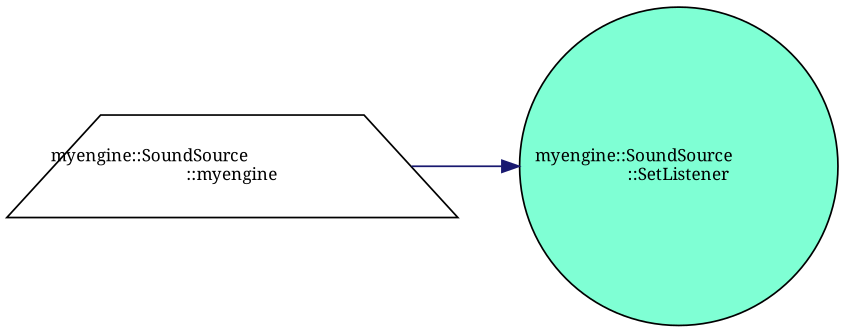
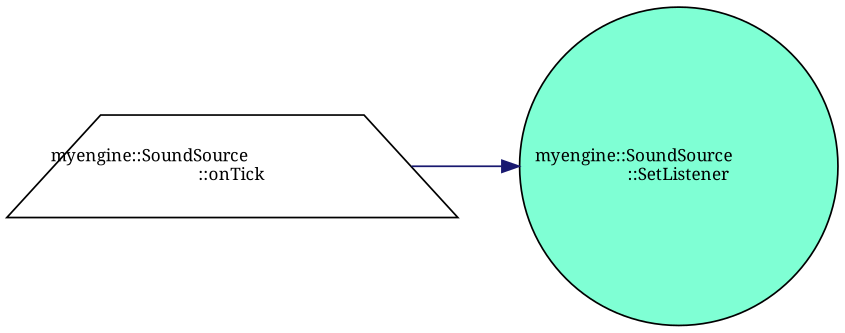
(232, 166) -> (232, 166)
